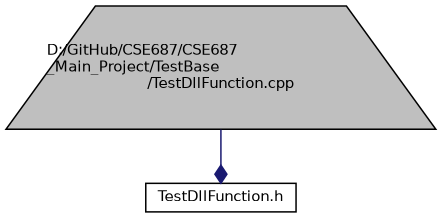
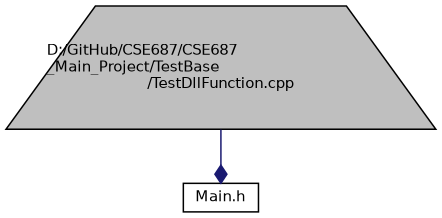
(221, 198) -> (221, 198)
